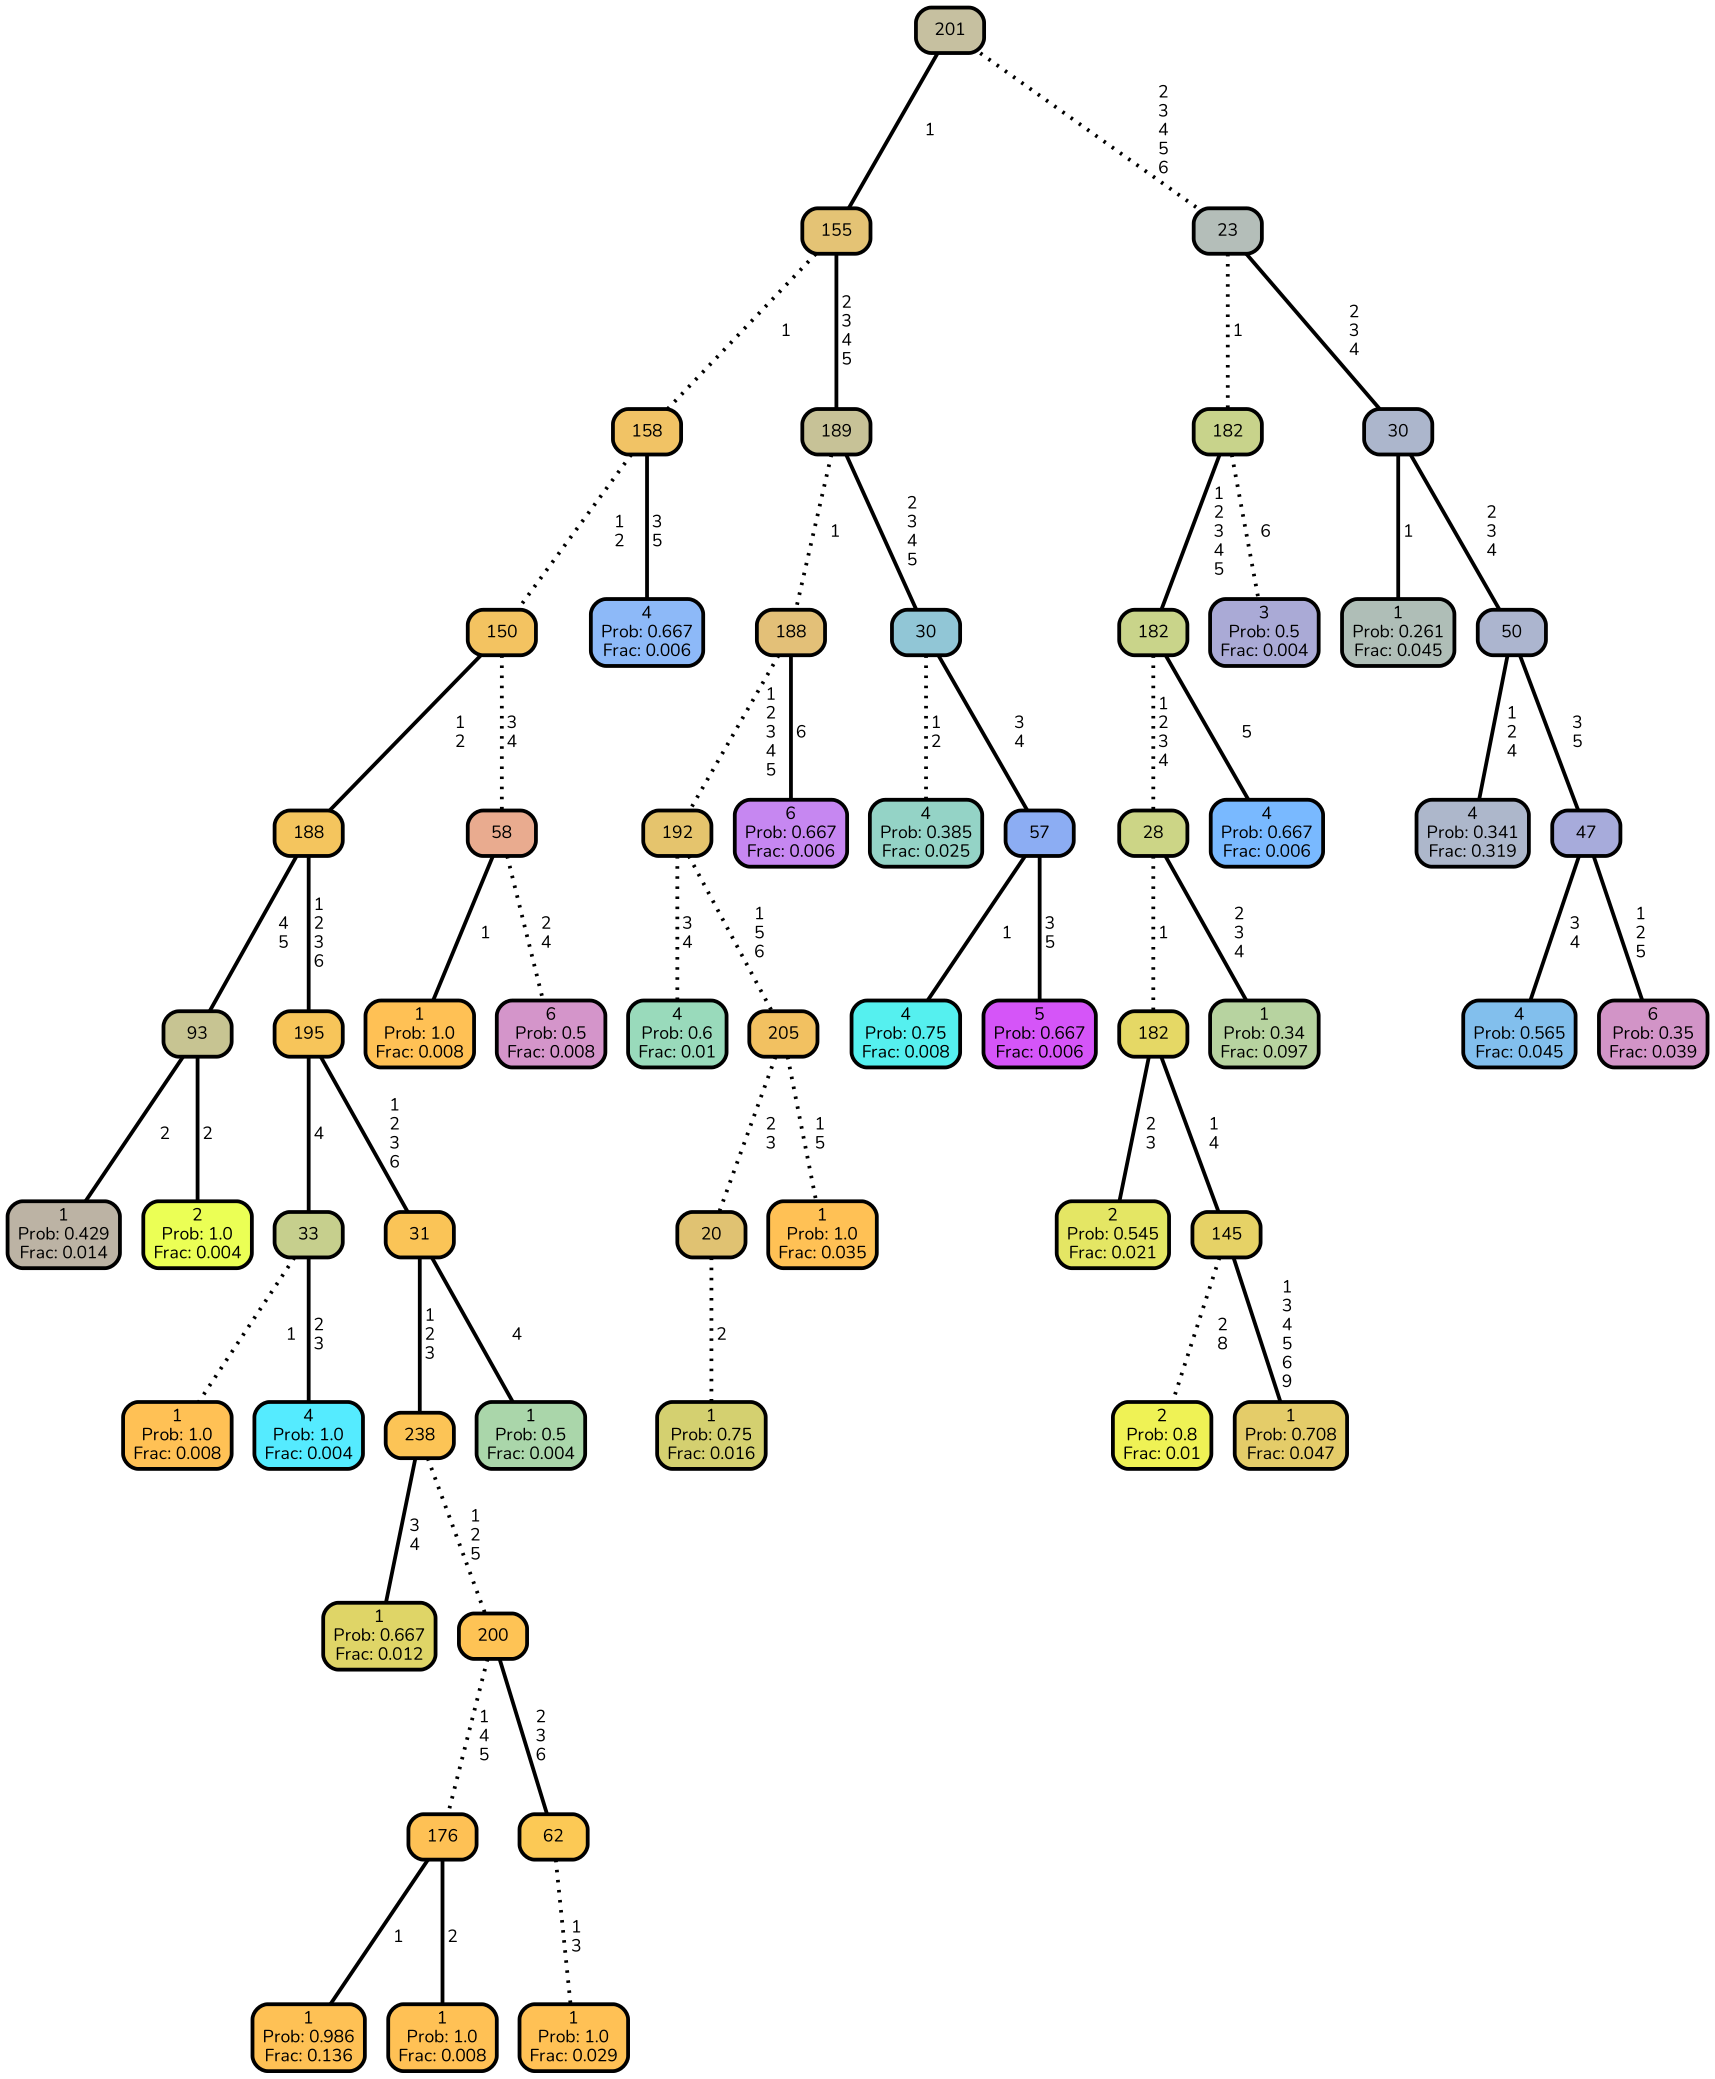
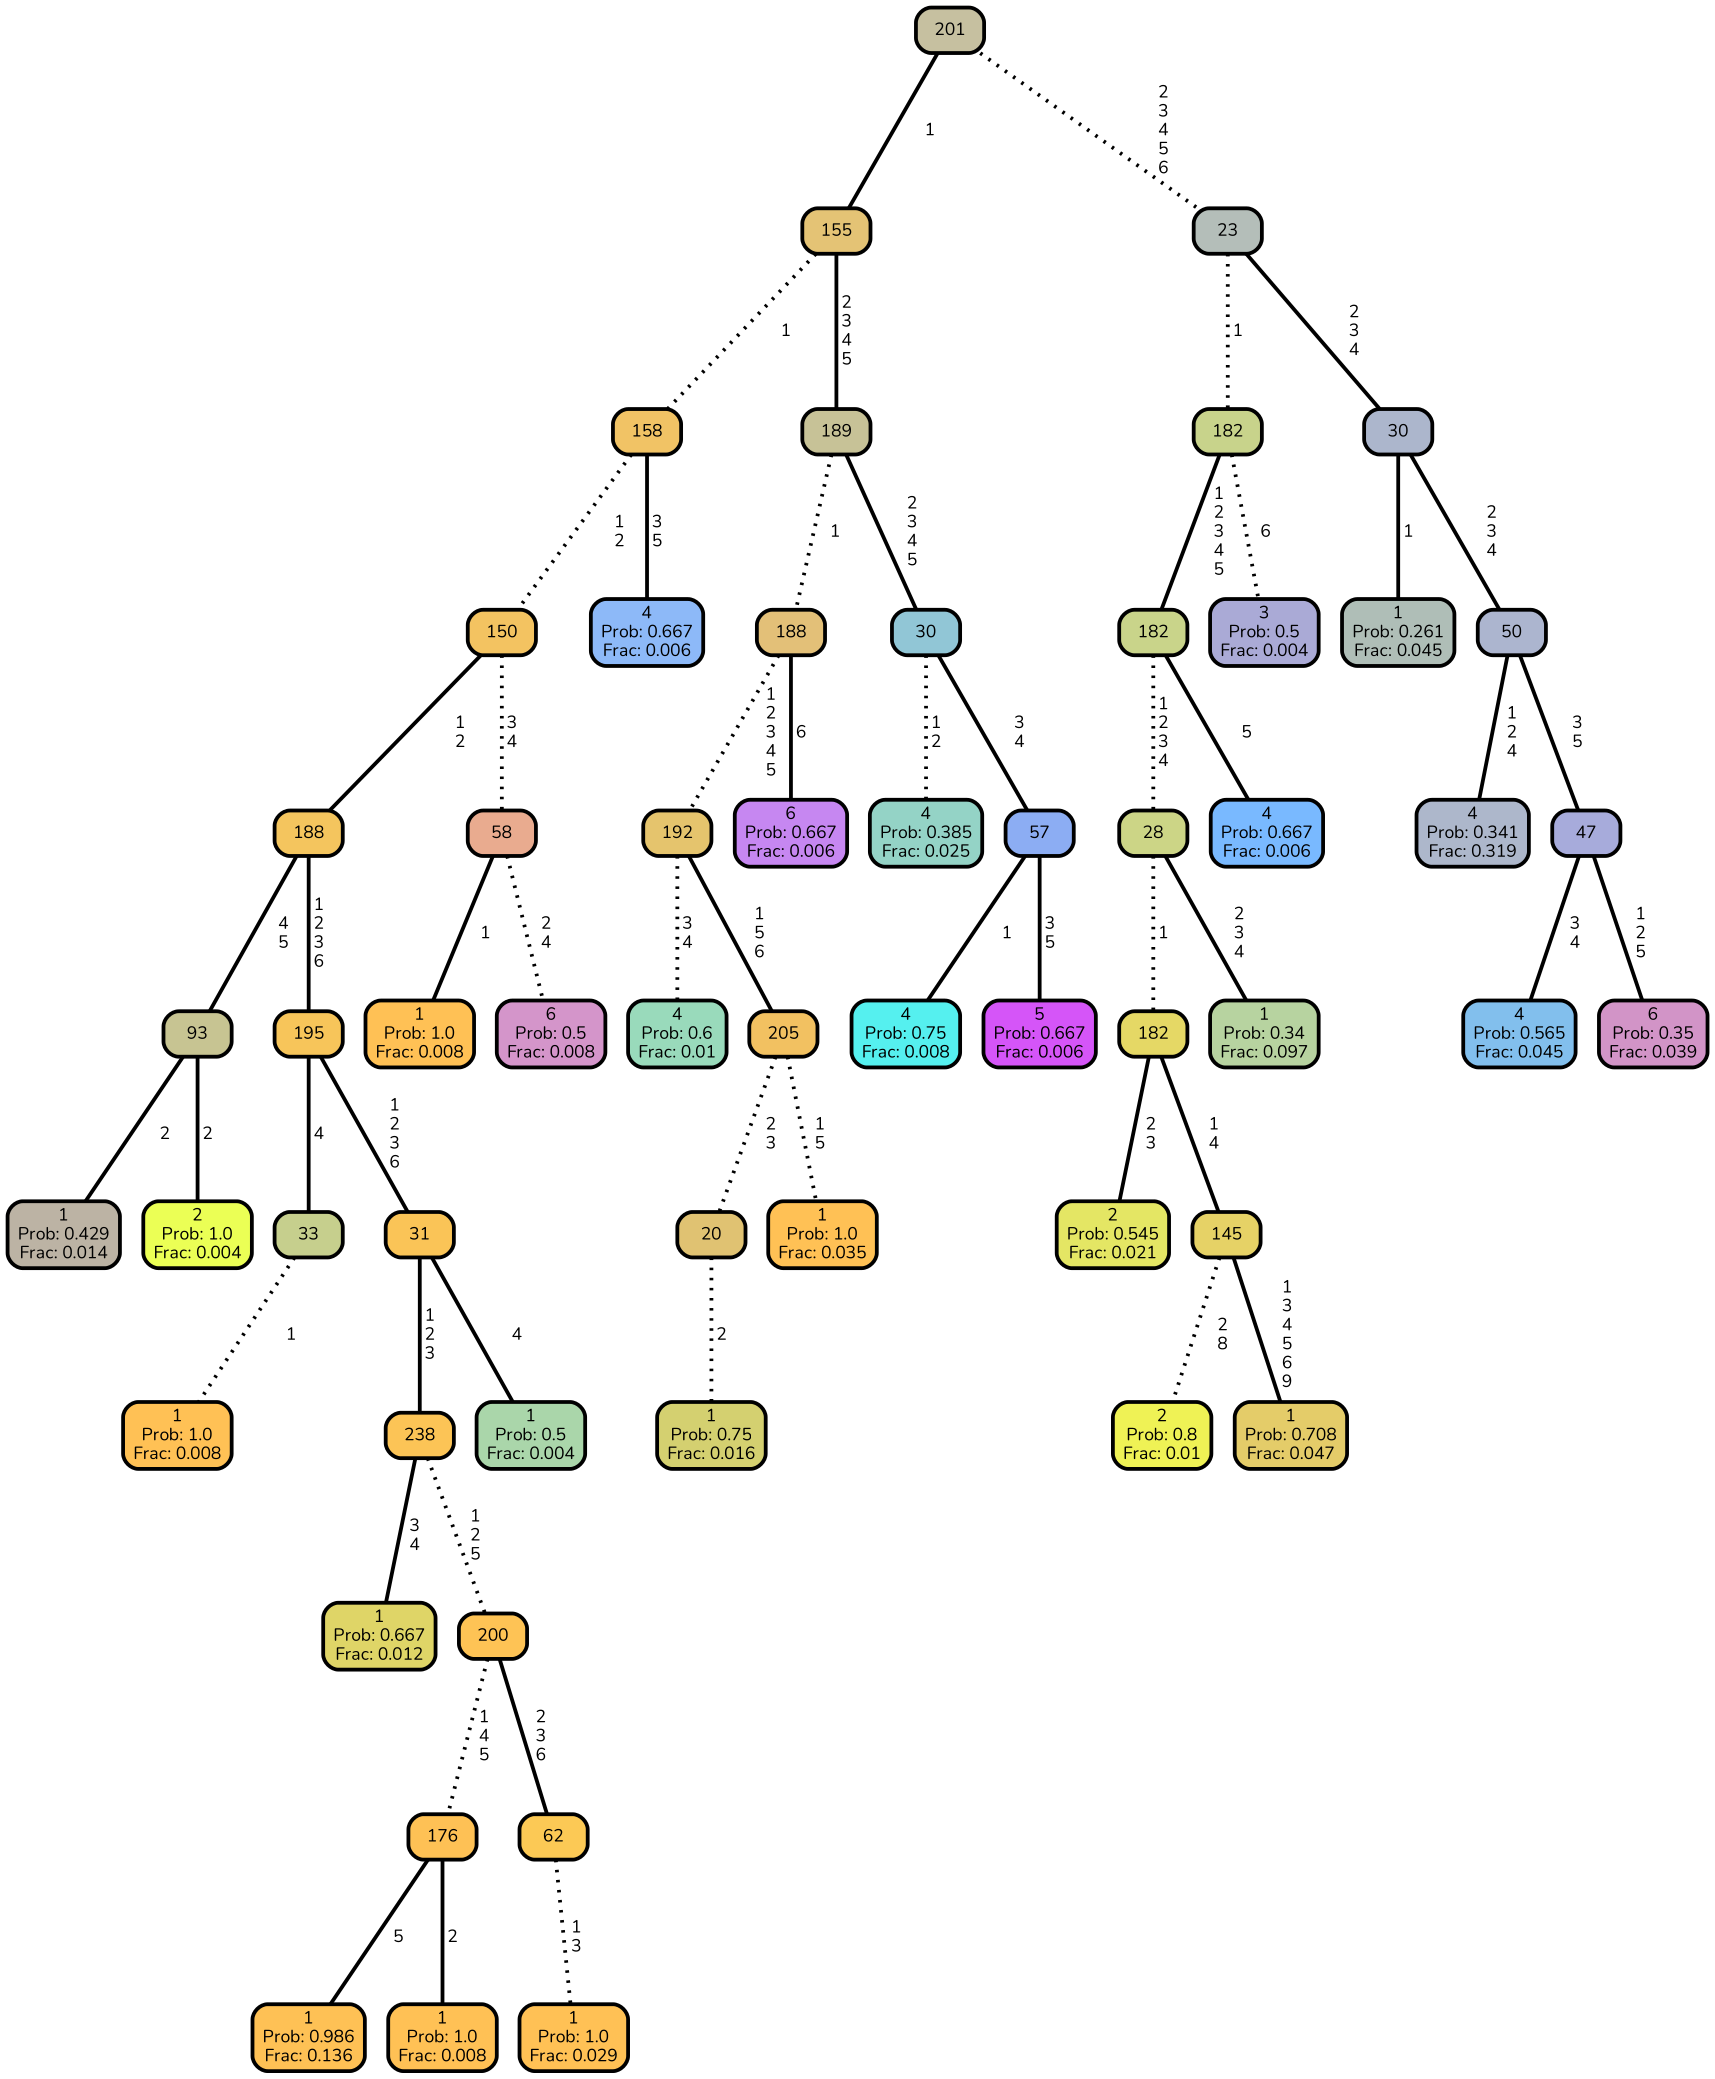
(730, 934) -> (730, 934)
(309, 1435) -> none
(396, 1937) -> (396, 1937)
